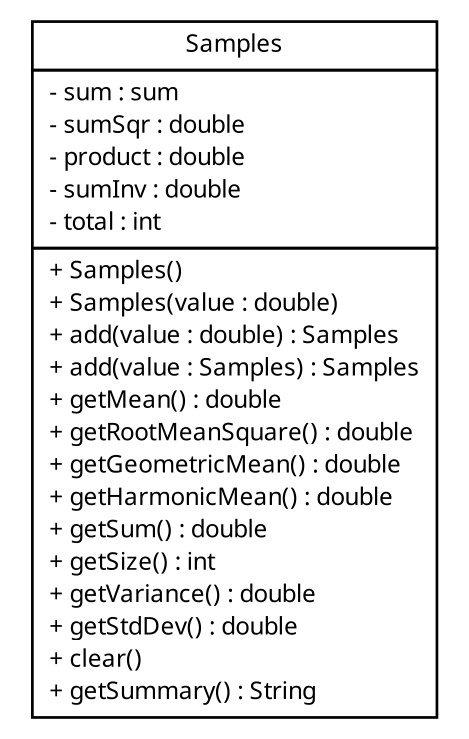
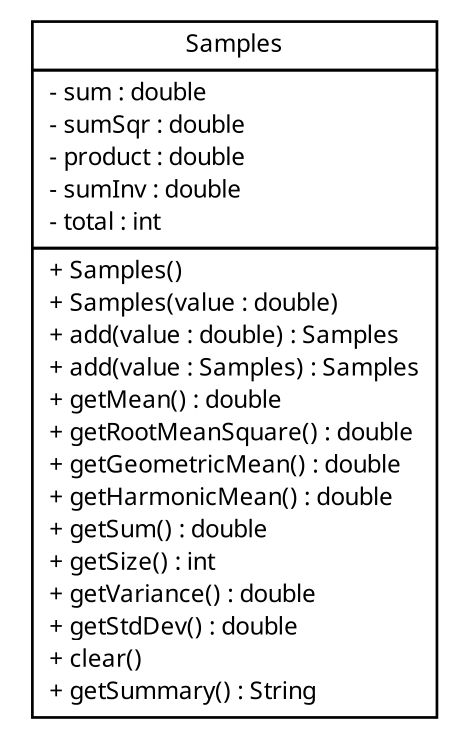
(115, 93) -> (129, 93)
